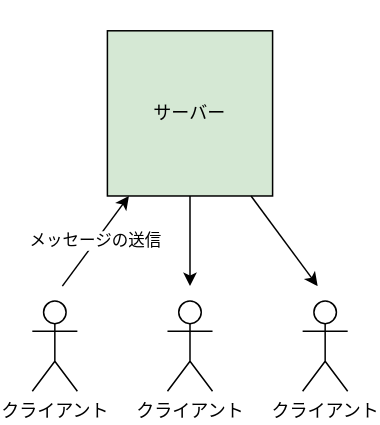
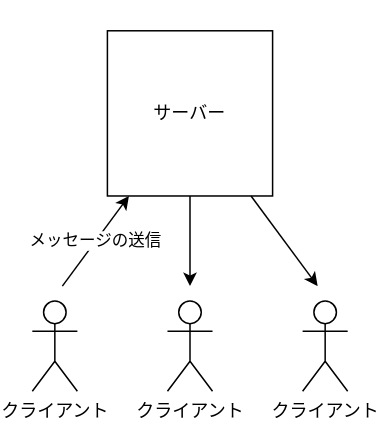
(190, 113) -> (190, 113)
